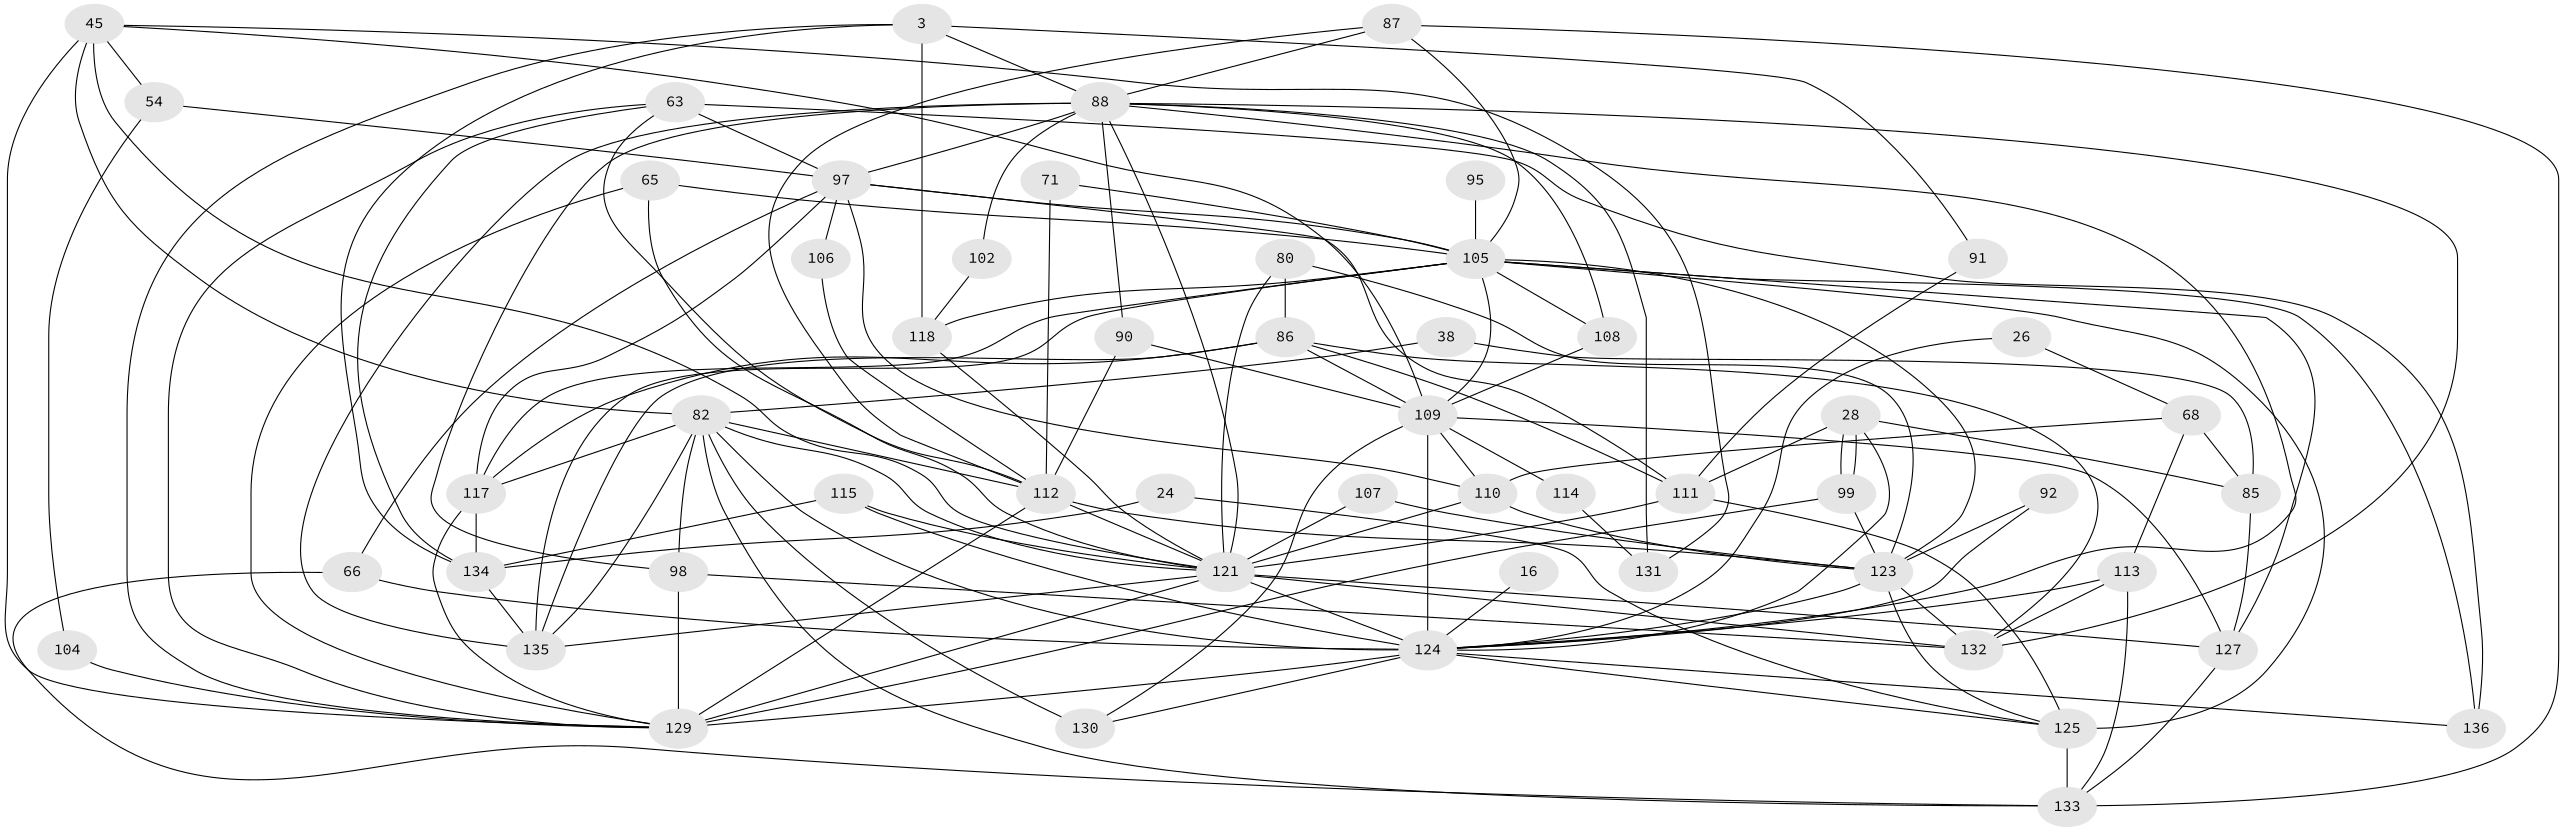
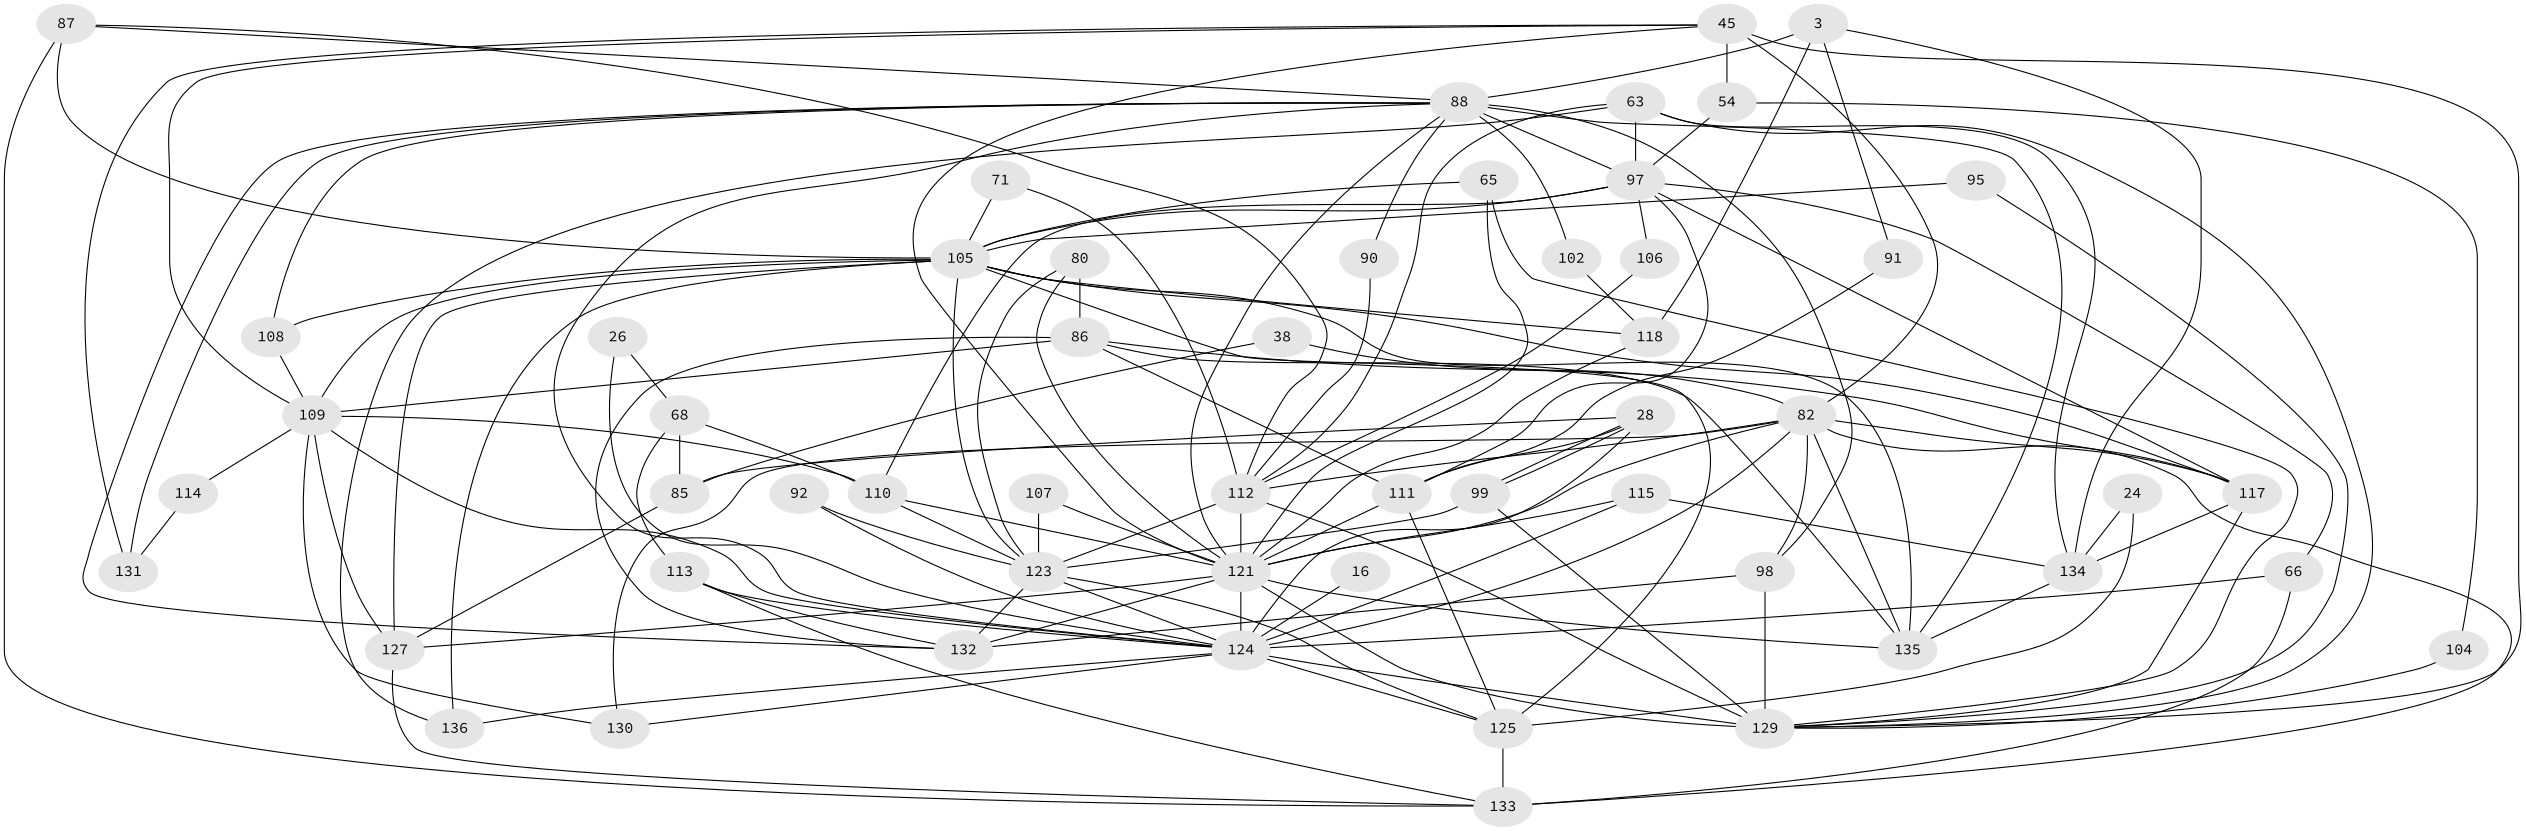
(143, 314) -> (2331, 595)
(1276, 376) -> none
